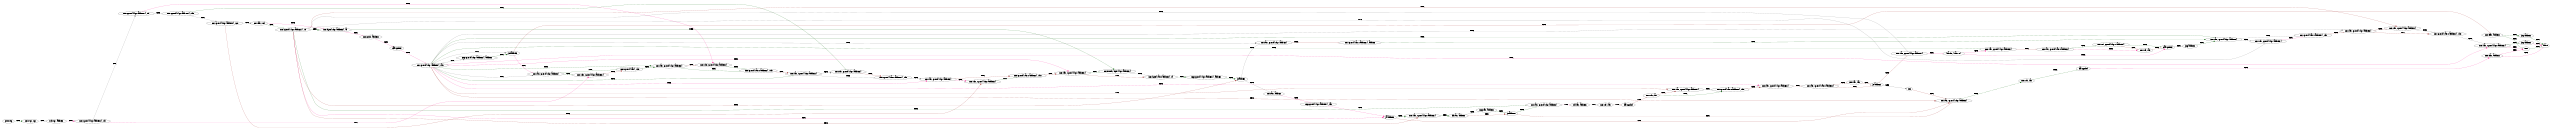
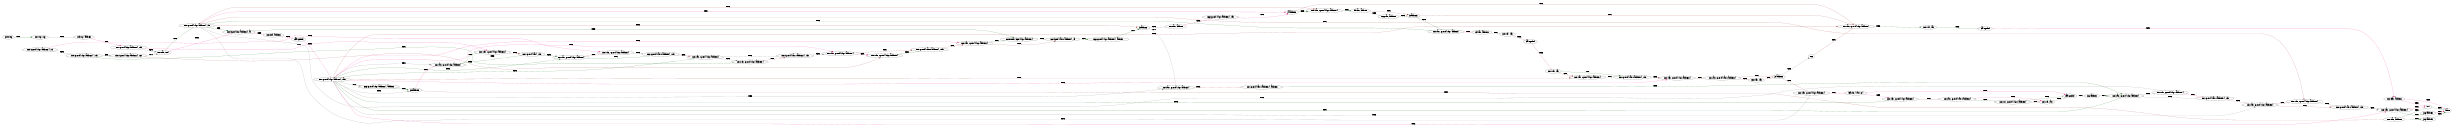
(371, 37) -> (274, 35)
(114, 68) -> (147, 50)
